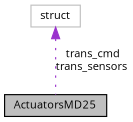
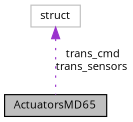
(56, 106) -> (56, 106)
